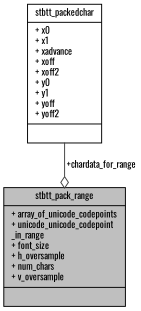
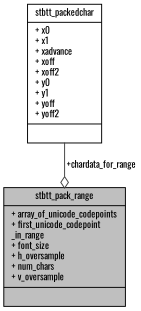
(63, 225) -> (56, 225)
